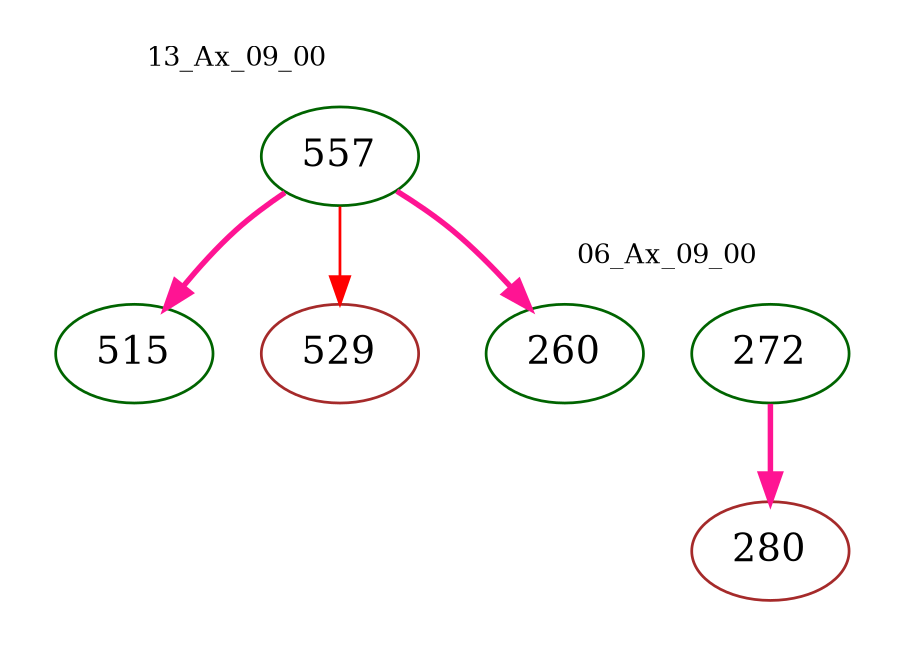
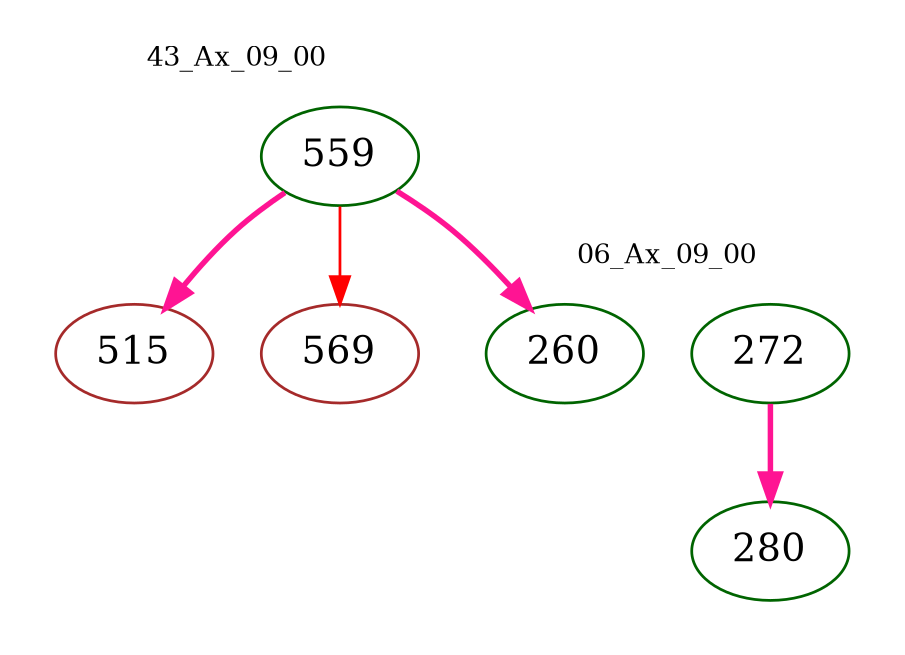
(237, 59) -> (237, 59)
(340, 156) -> (340, 156)
(134, 354) -> (134, 354)
(340, 354) -> (340, 354)
(770, 551) -> (770, 551)
